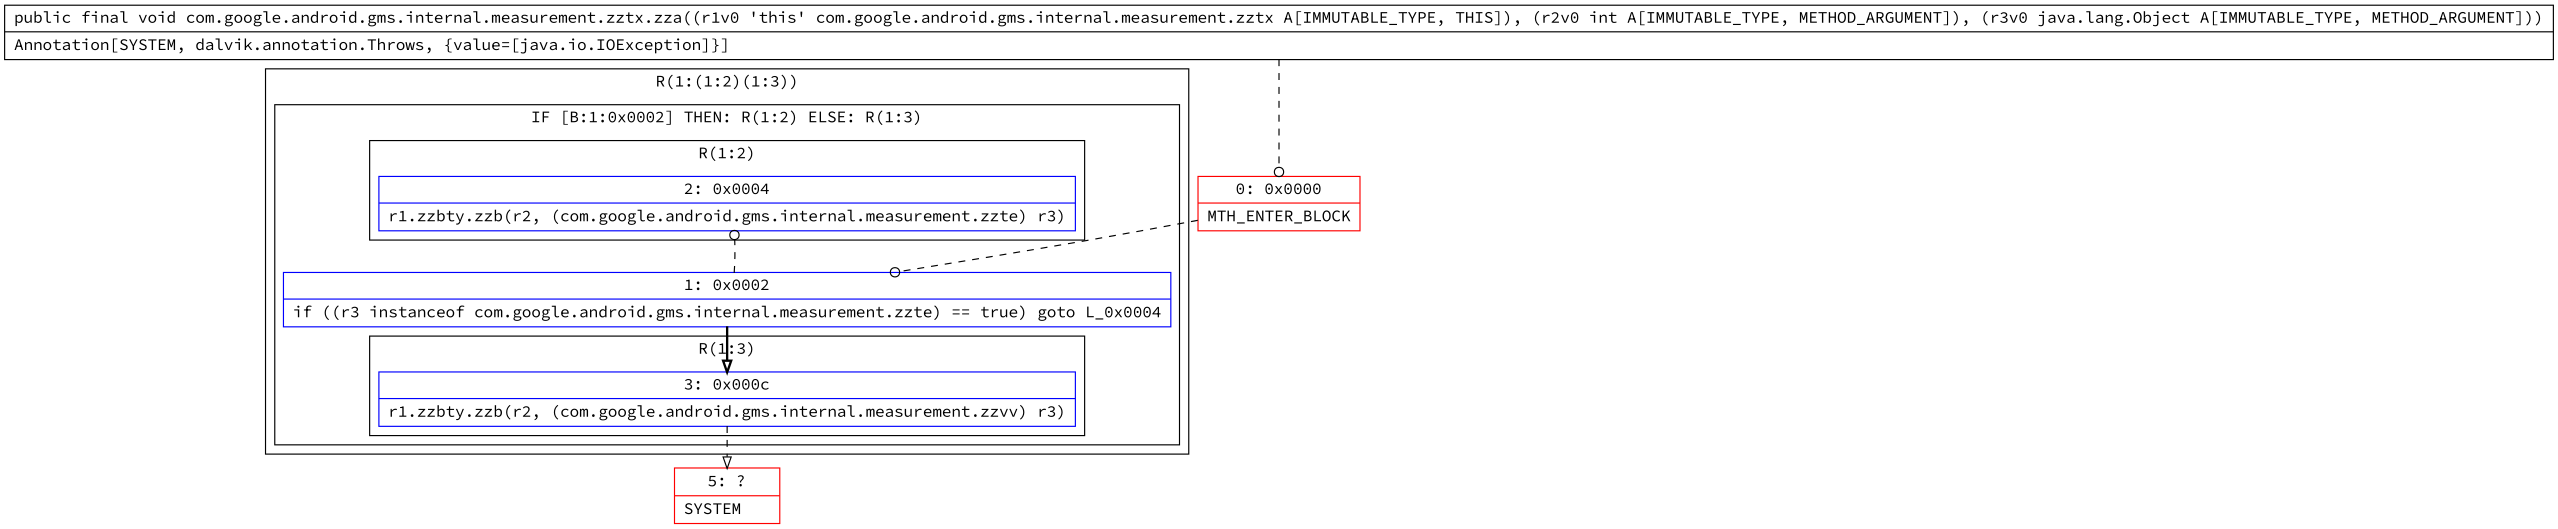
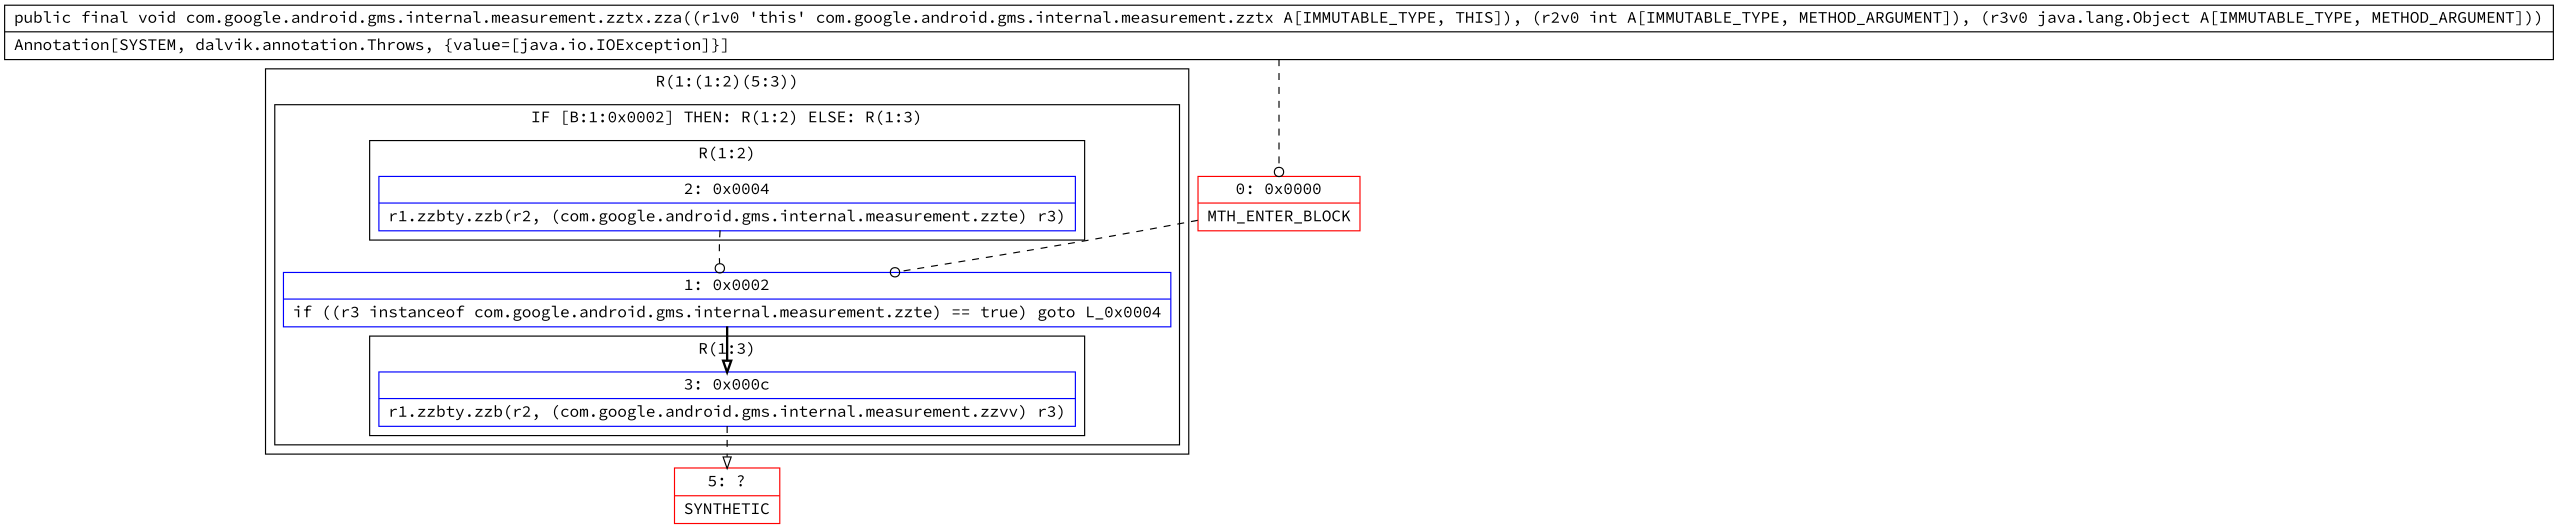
(727, 82) -> (727, 82)
(735, 256) -> (719, 248)
(713, 509) -> (727, 509)
